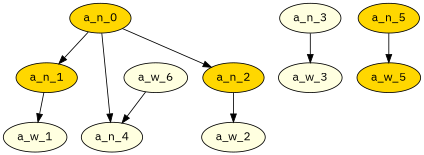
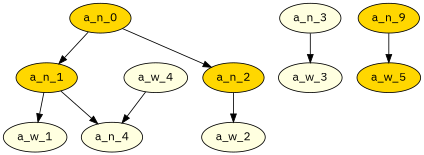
(389, 18) -> (389, 18)
(106, 73) -> (76, 105)
(156, 78) -> (156, 78)
